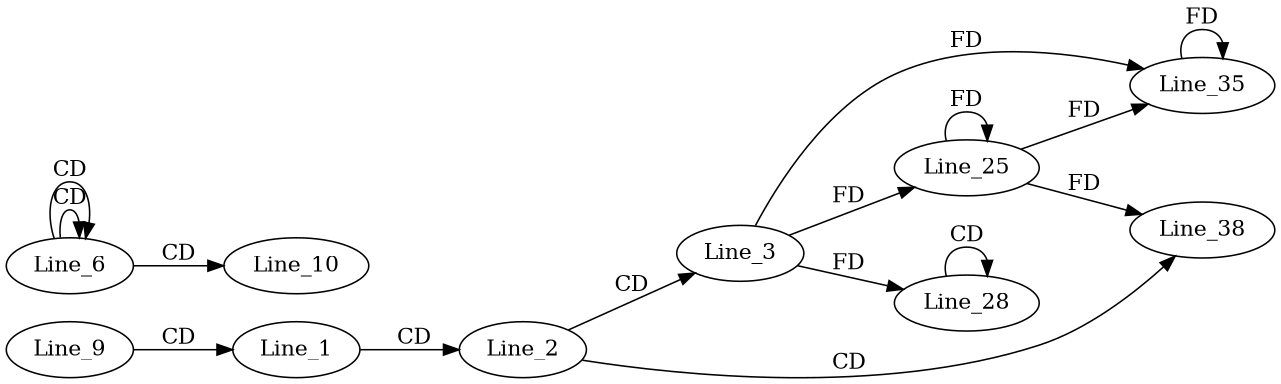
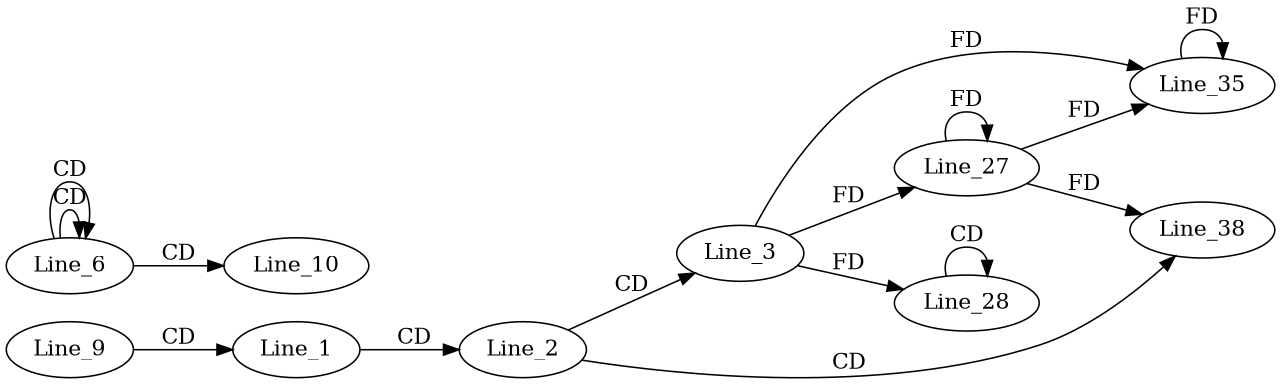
(967, 168) -> (967, 168)
